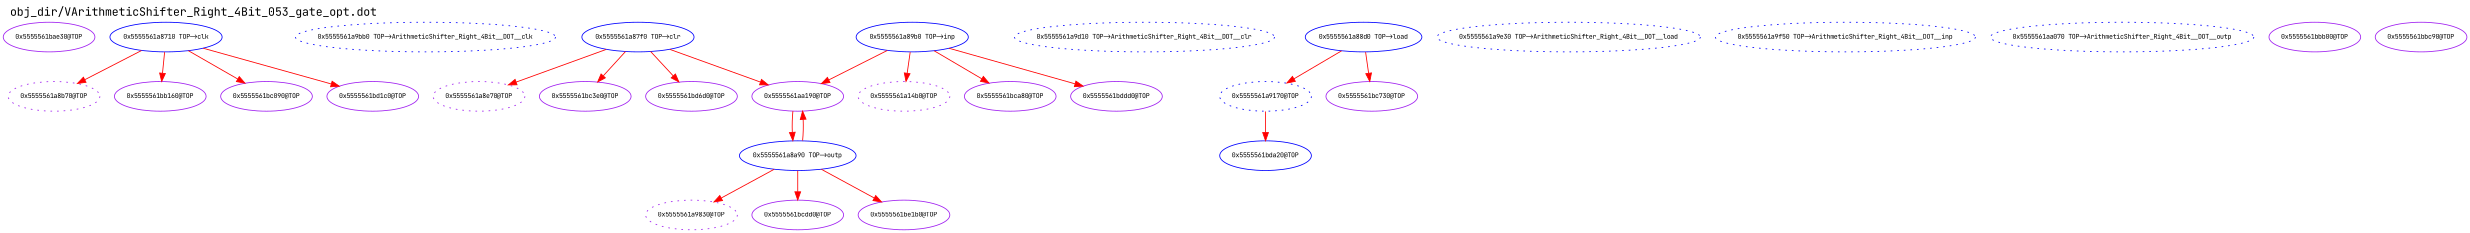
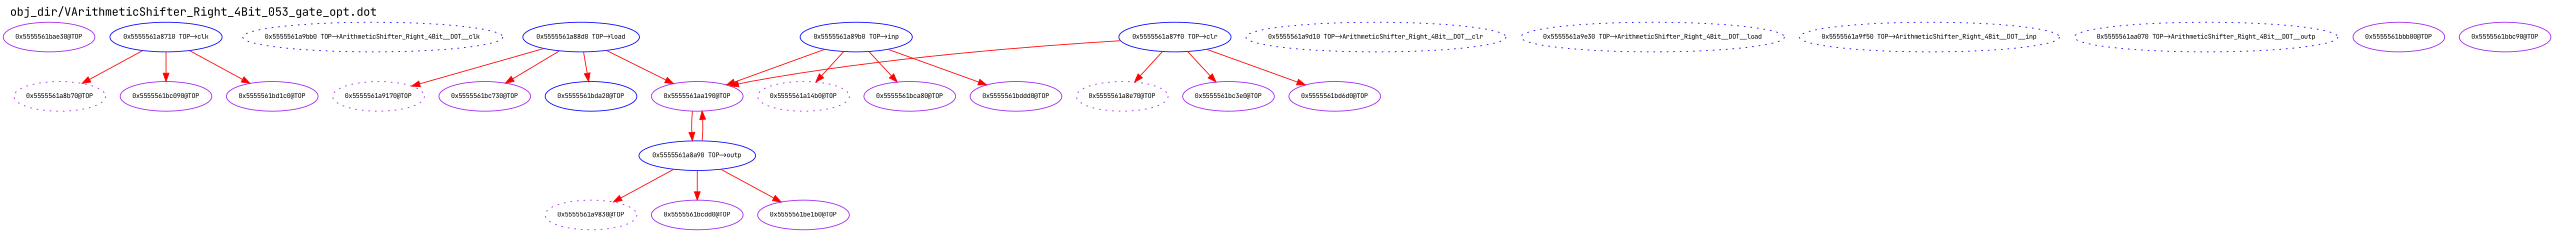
none -> (636, 65)
(160, 96) -> none
(1266, 96) -> (379, 96)
(1266, 122) -> (585, 63)
